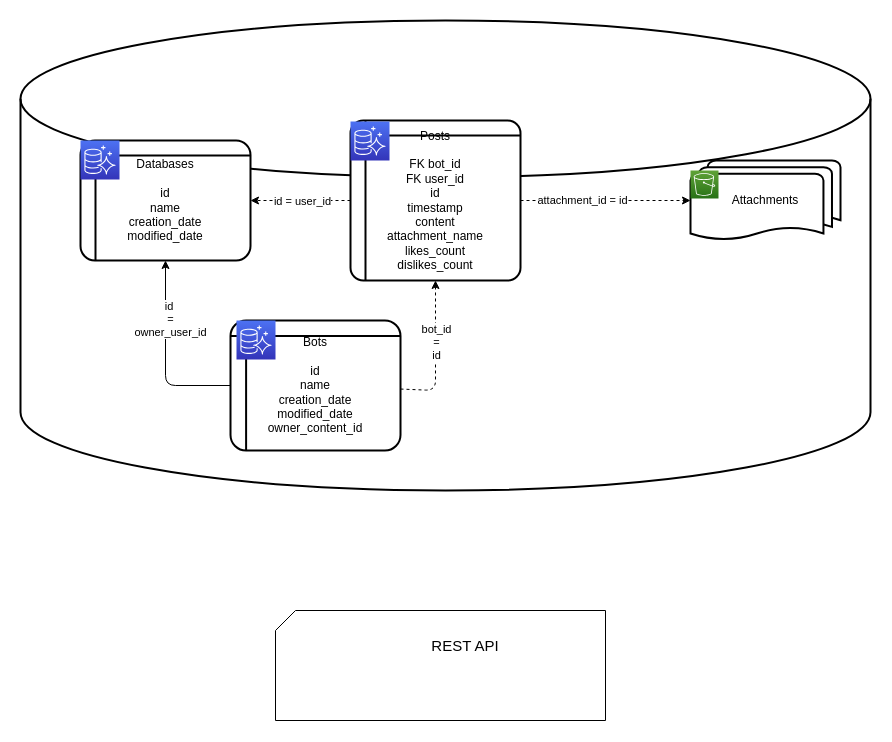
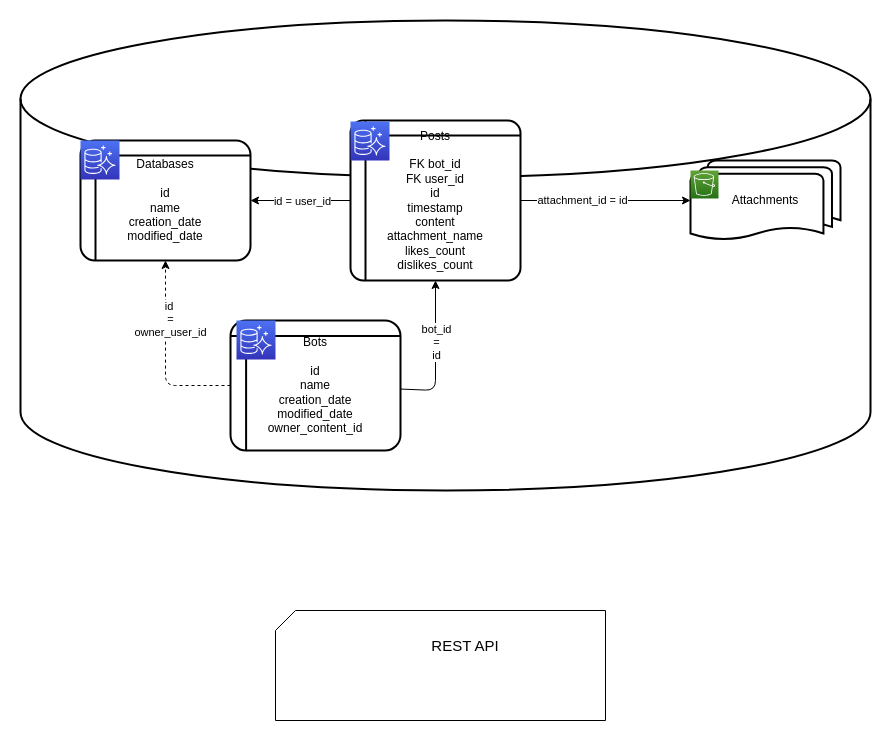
(340, 201) -> (340, 201)
(655, 201) -> (655, 201)
(179, 386) -> (179, 386)
(431, 389) -> (431, 389)
